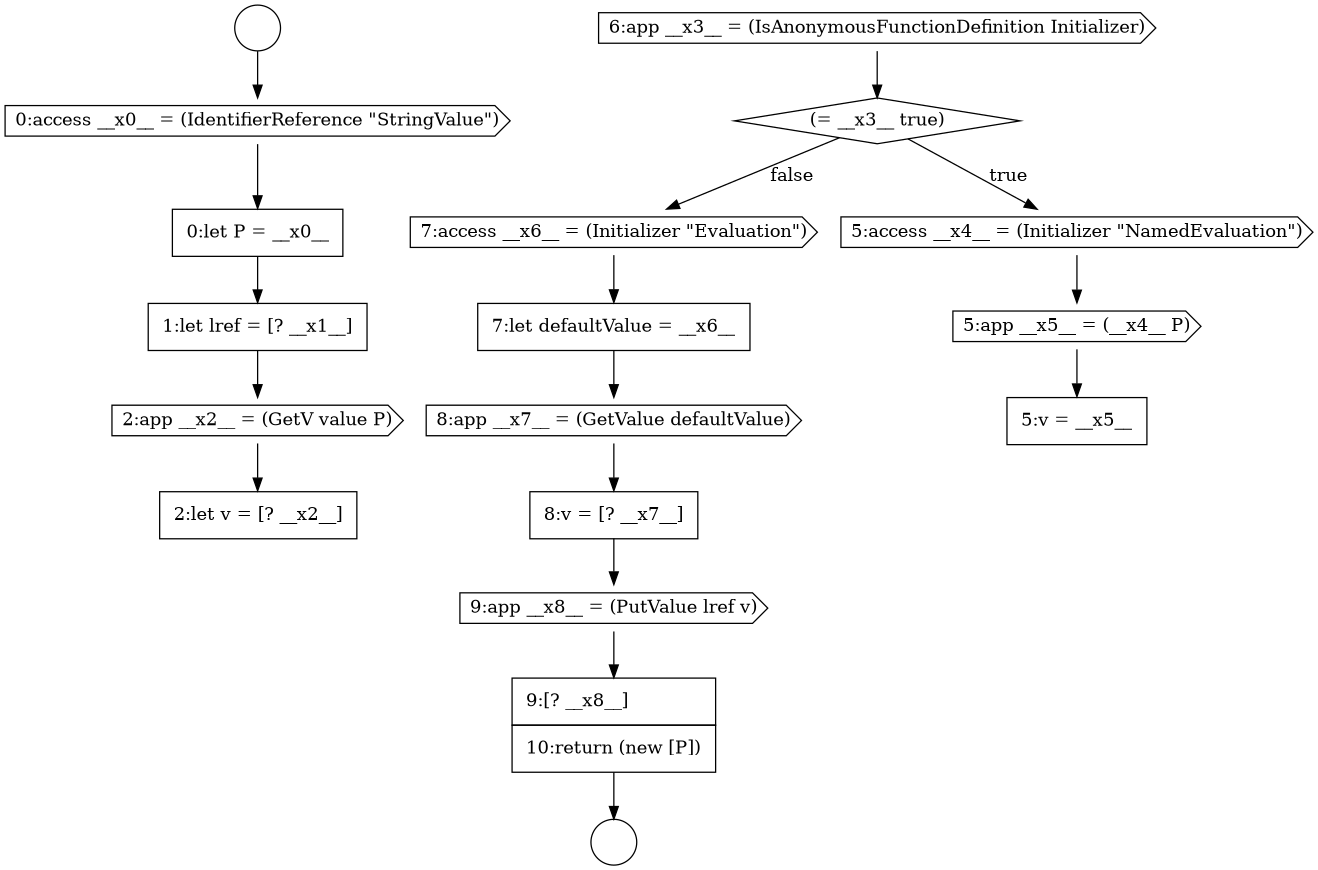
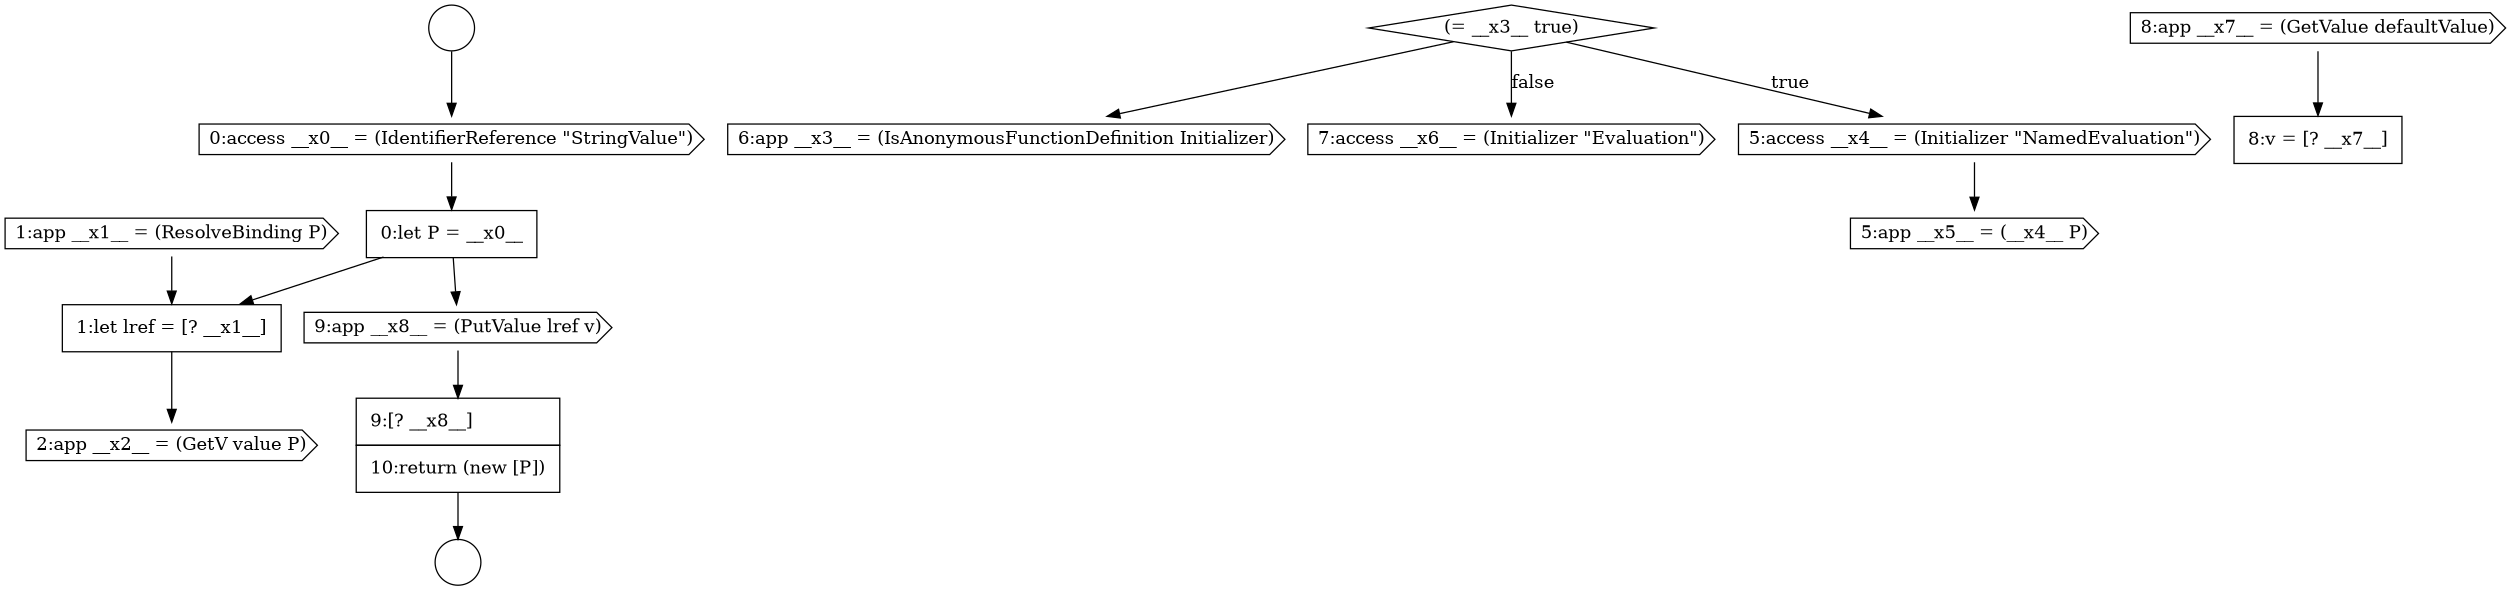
(877, 68) -> (1287, 78)
none -> (172, 233)
(614, 326) -> none
(1077, 420) -> none
(258, 515) -> none
(614, 555) -> (454, 275)
